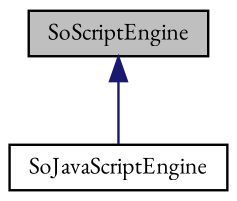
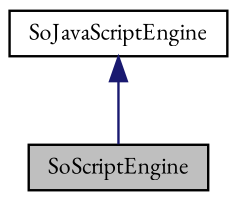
(118, 113) -> (118, 113)
